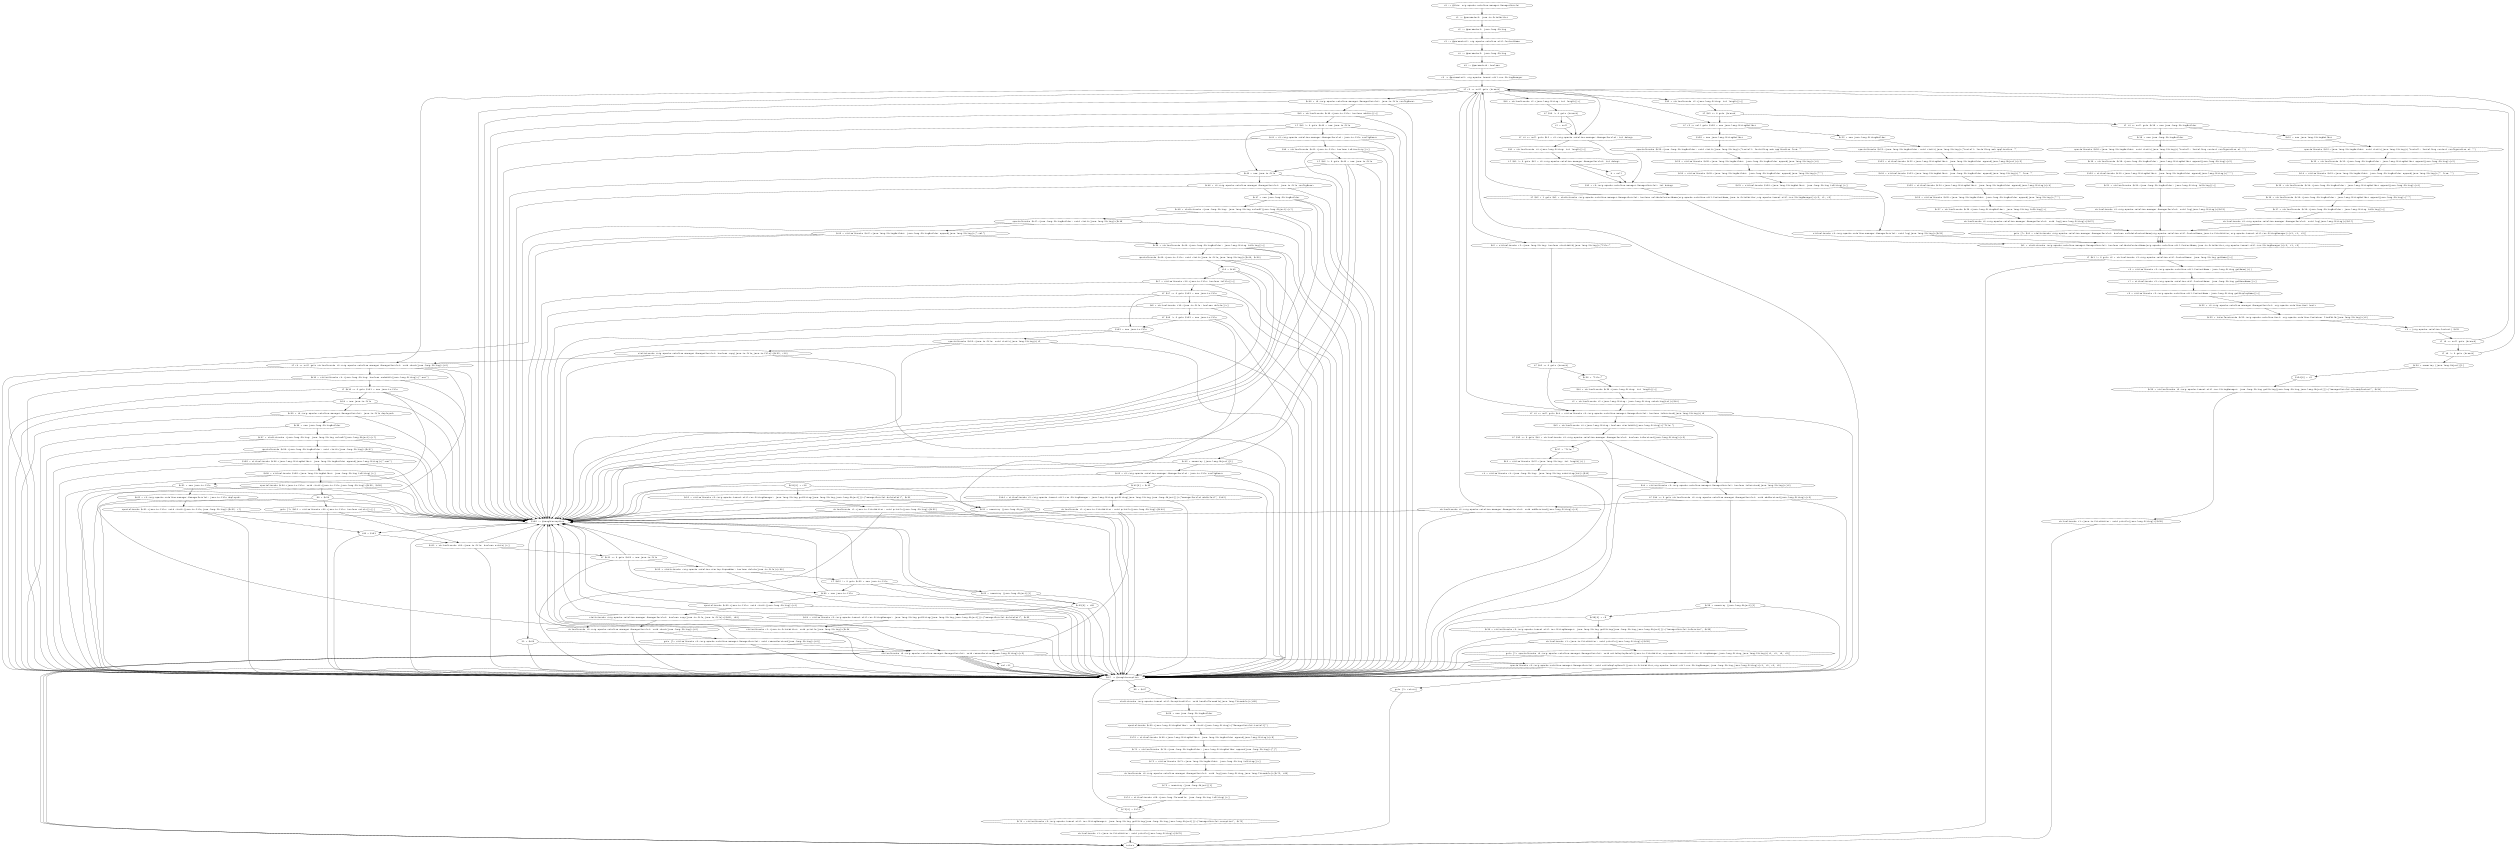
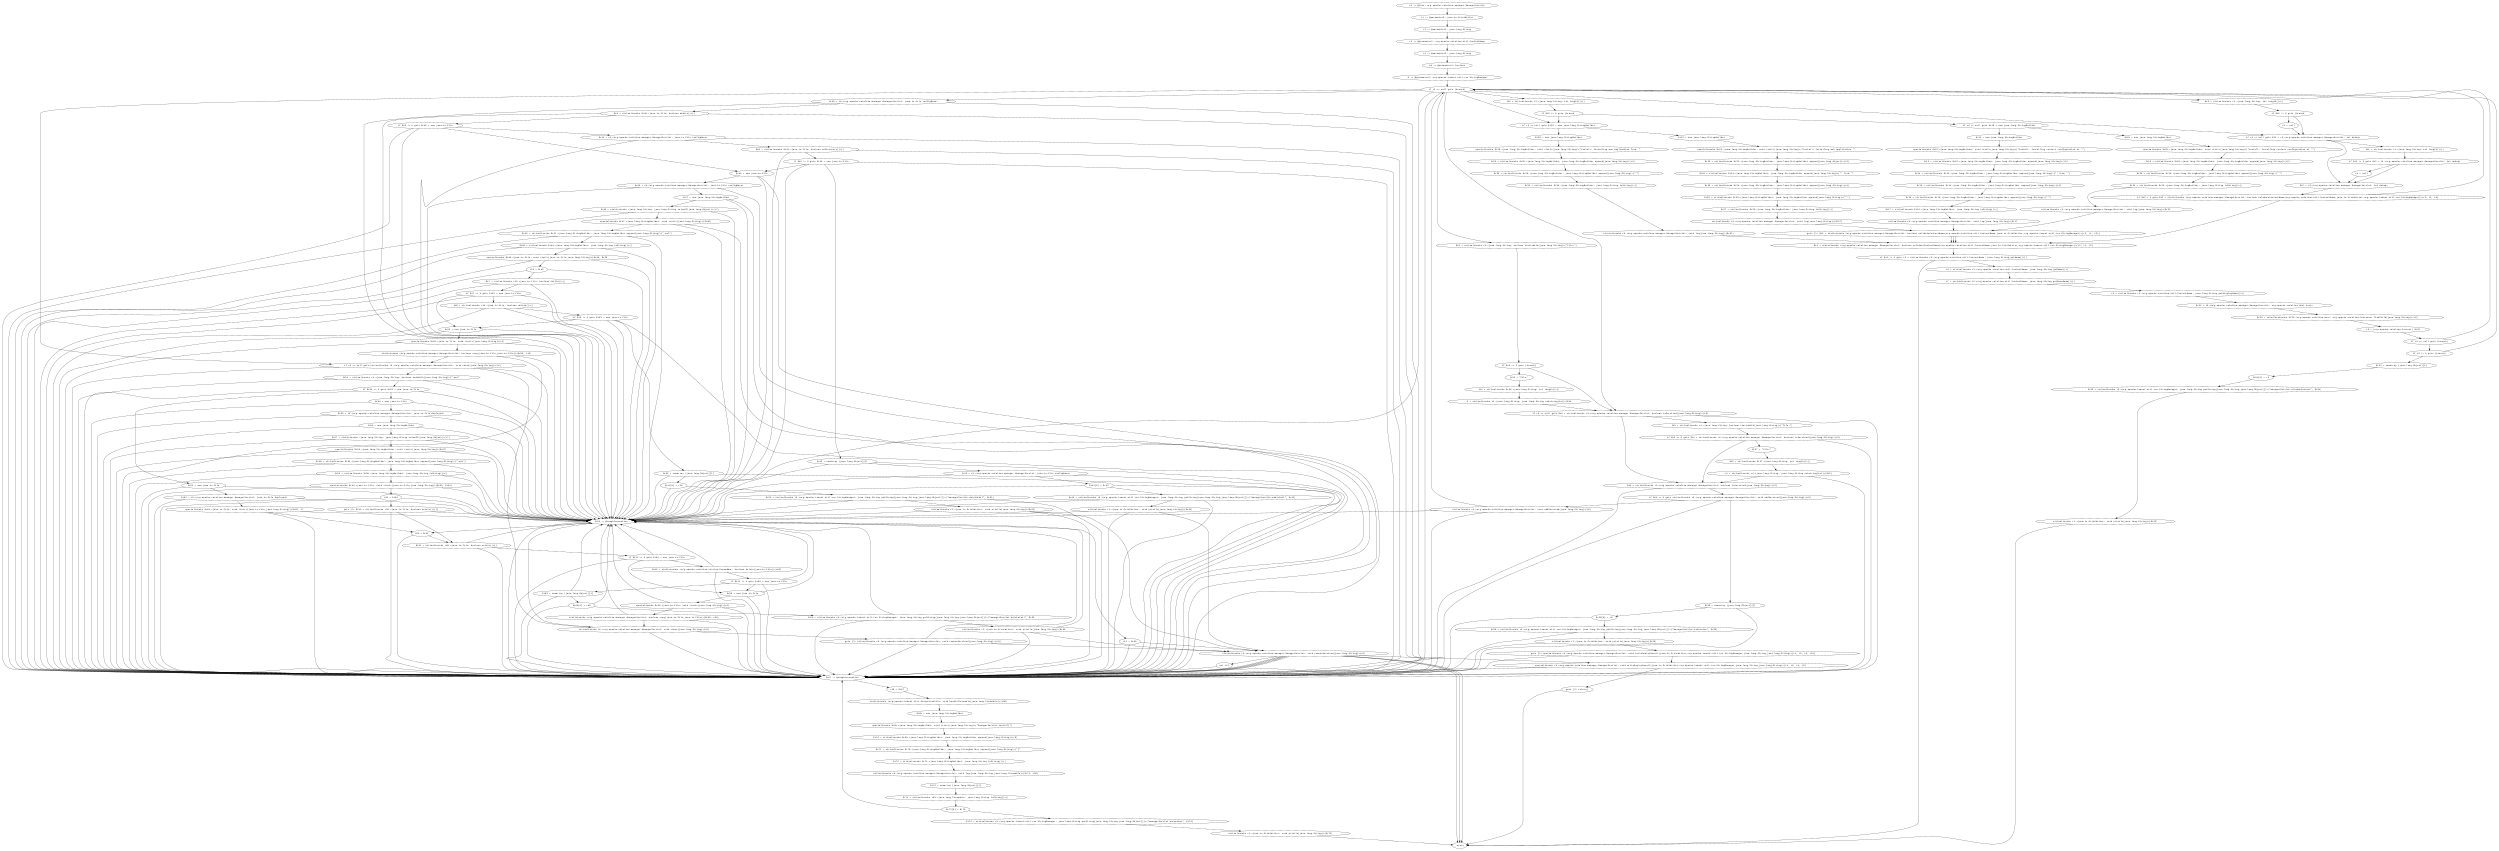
none -> (516, 465)
(910, 490) -> (682, 479)
